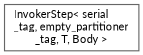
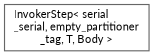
(72, 28) -> (77, 28)
